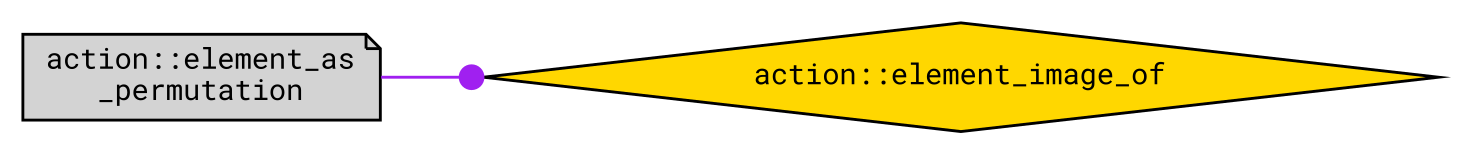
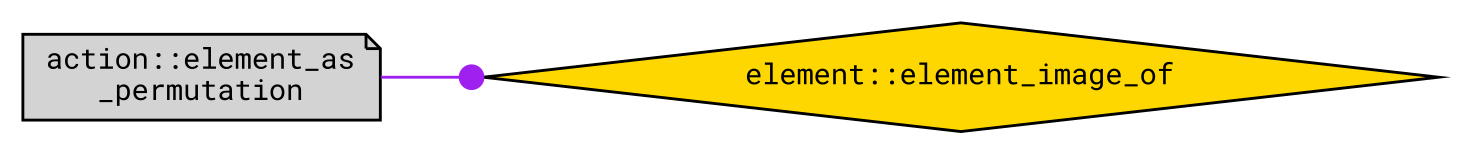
(961, 77) -> (961, 77)
